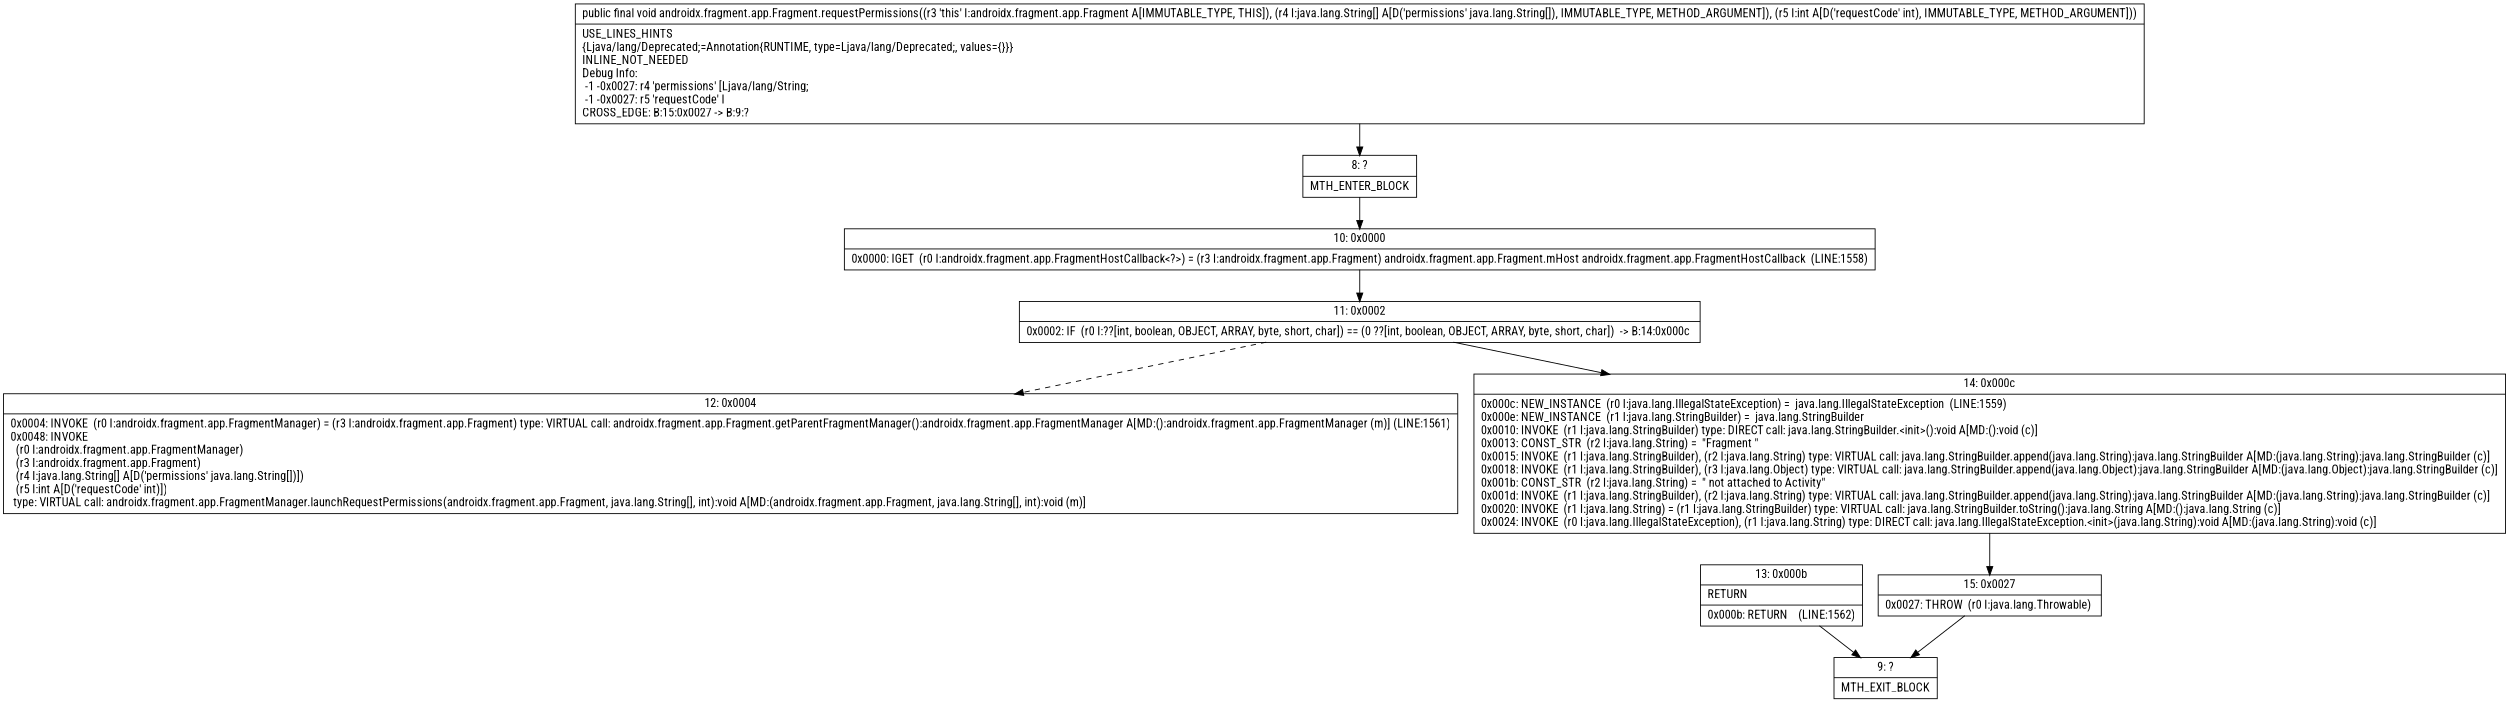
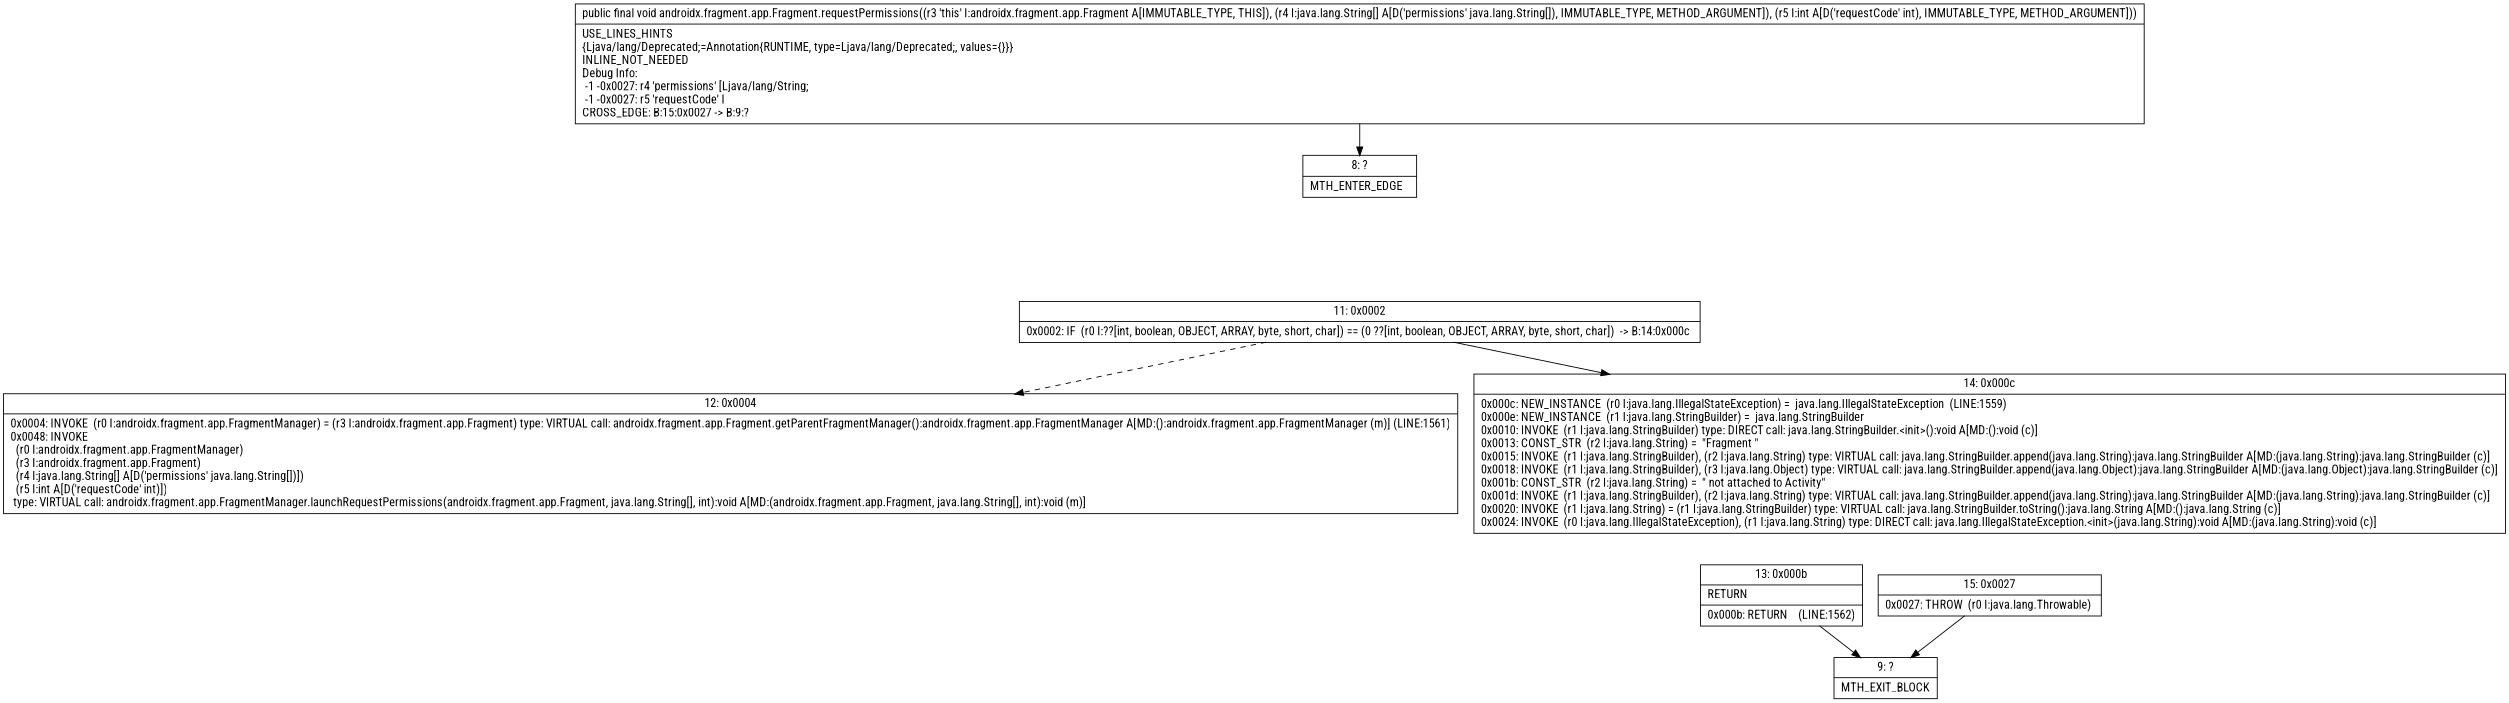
(1360, 186) -> (1356, 186)
(1360, 249) -> none
(1990, 550) -> none
